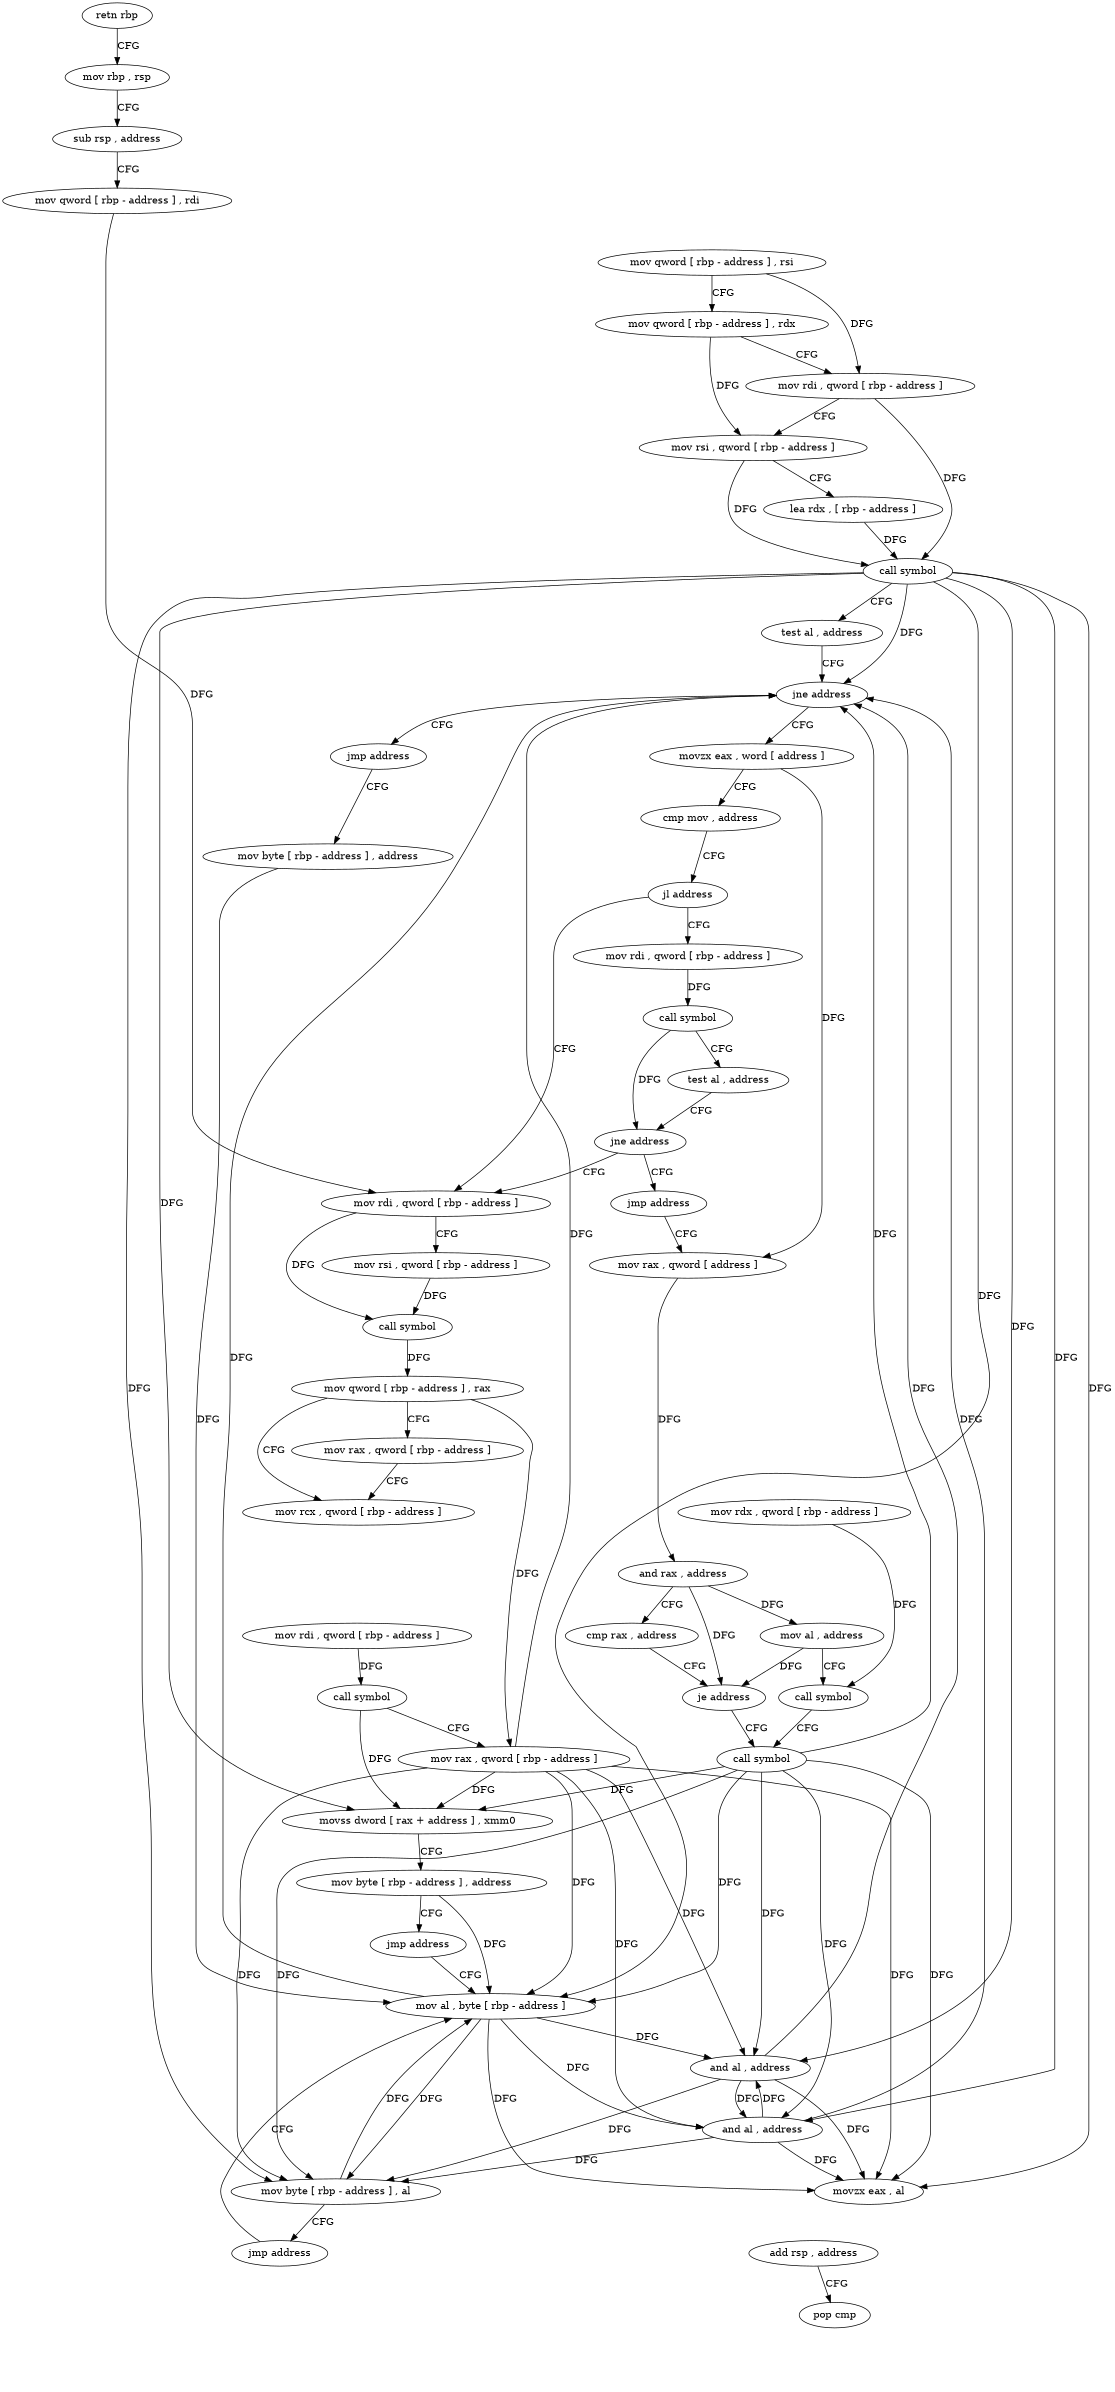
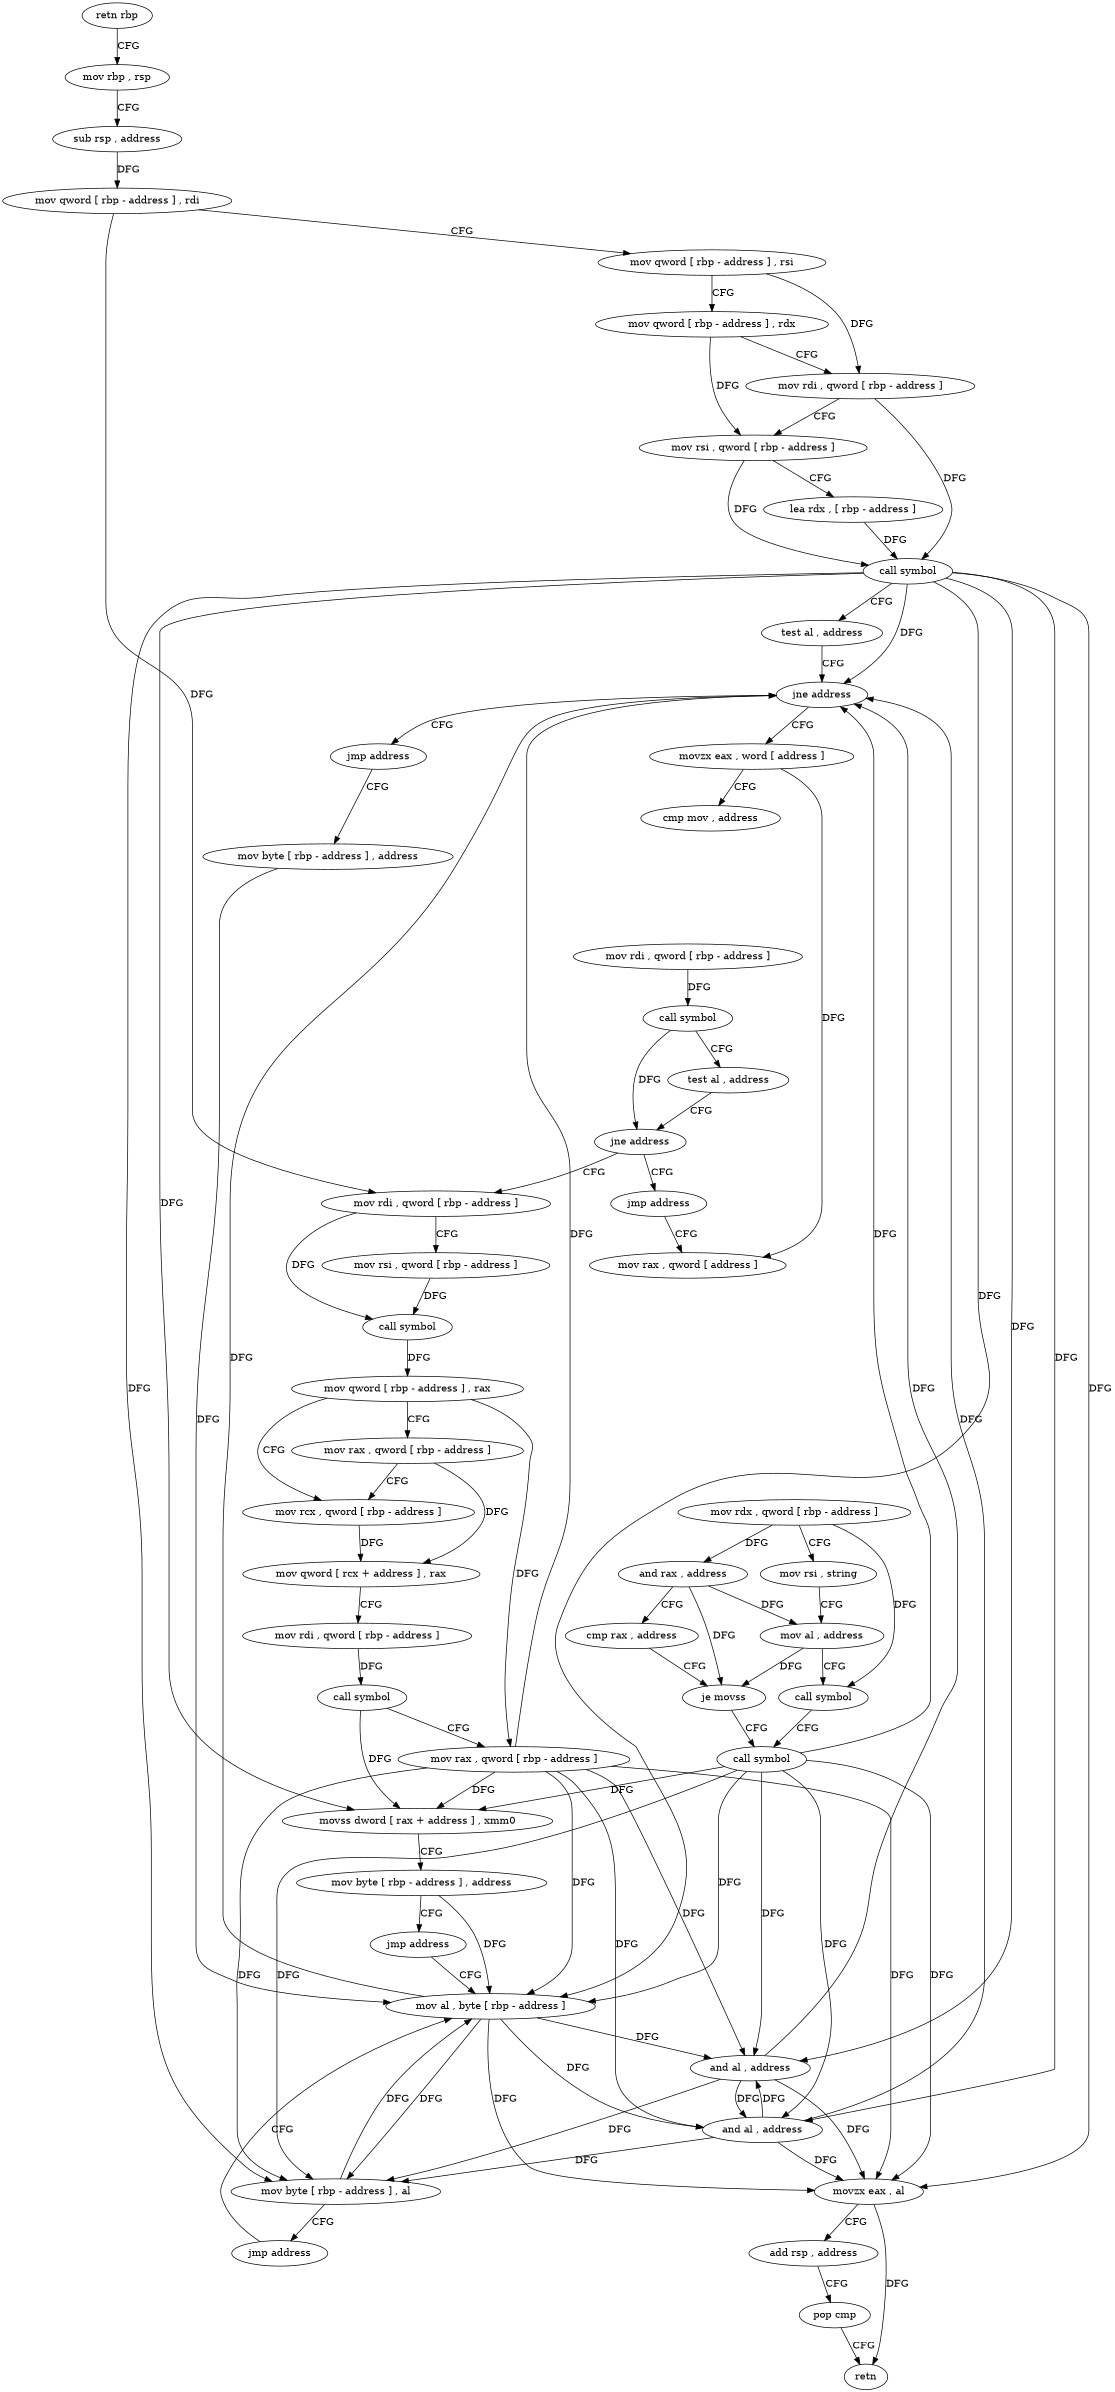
(129, 170) -> (129, 170)
none -> (411, 231)
(688, 895) -> none
(658, 1415) -> (741, 1542)
none -> (361, 1574)
none -> (818, 1574)
(724, 1698) -> (724, 1698)
none -> (844, 2220)
none -> (866, 2377)
